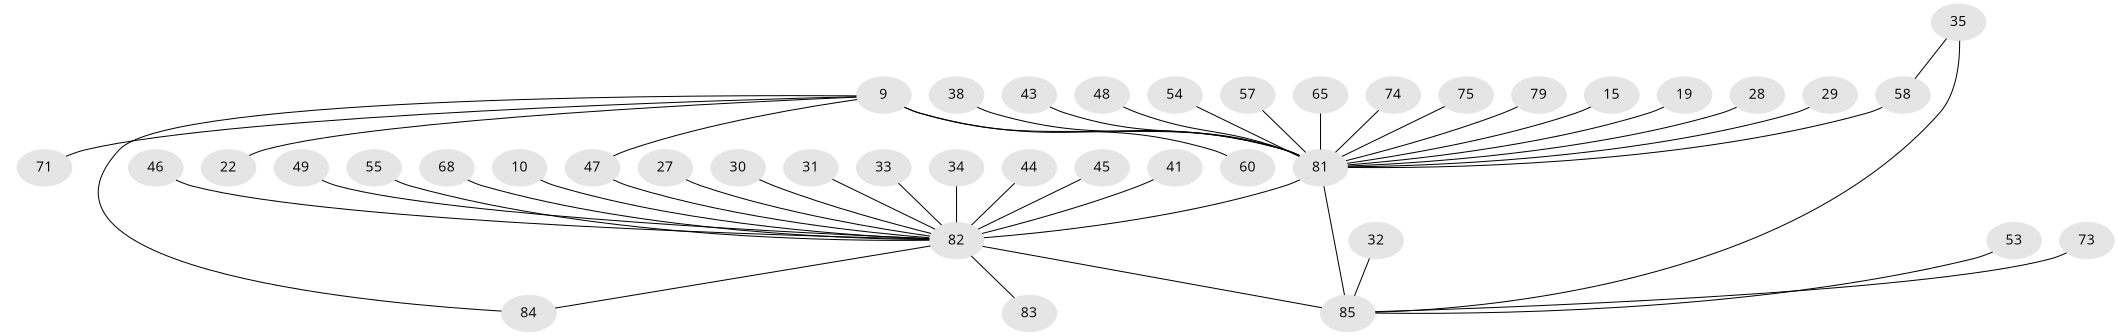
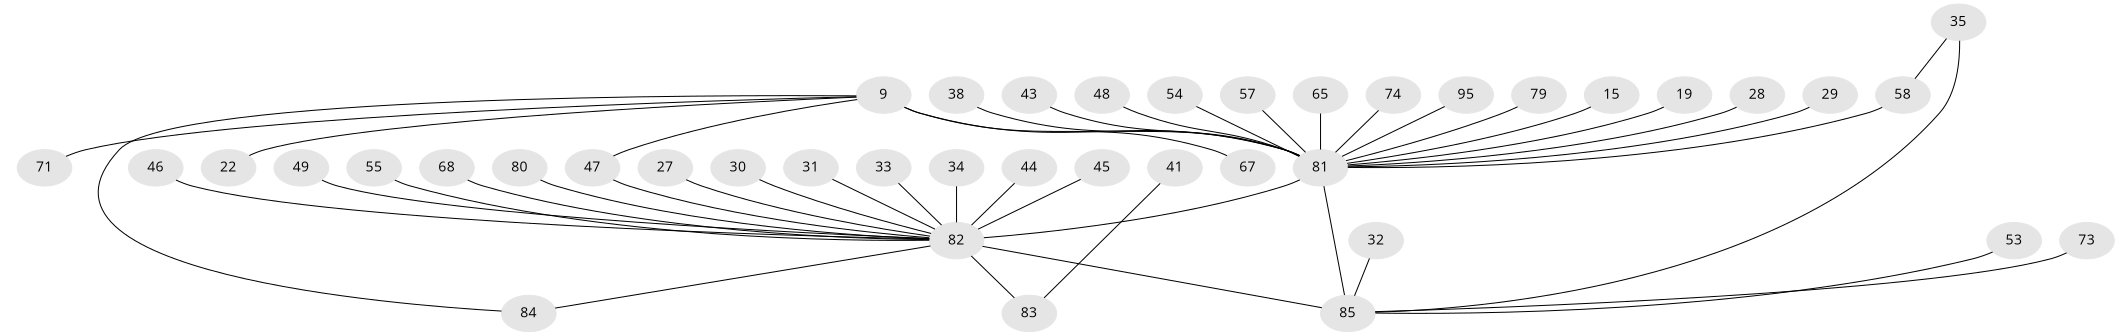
(1466, 95) -> (1466, 95)
(520, 168) -> (520, 168)
(1248, 168) -> (1248, 168)
(1069, 210) -> (1102, 241)
